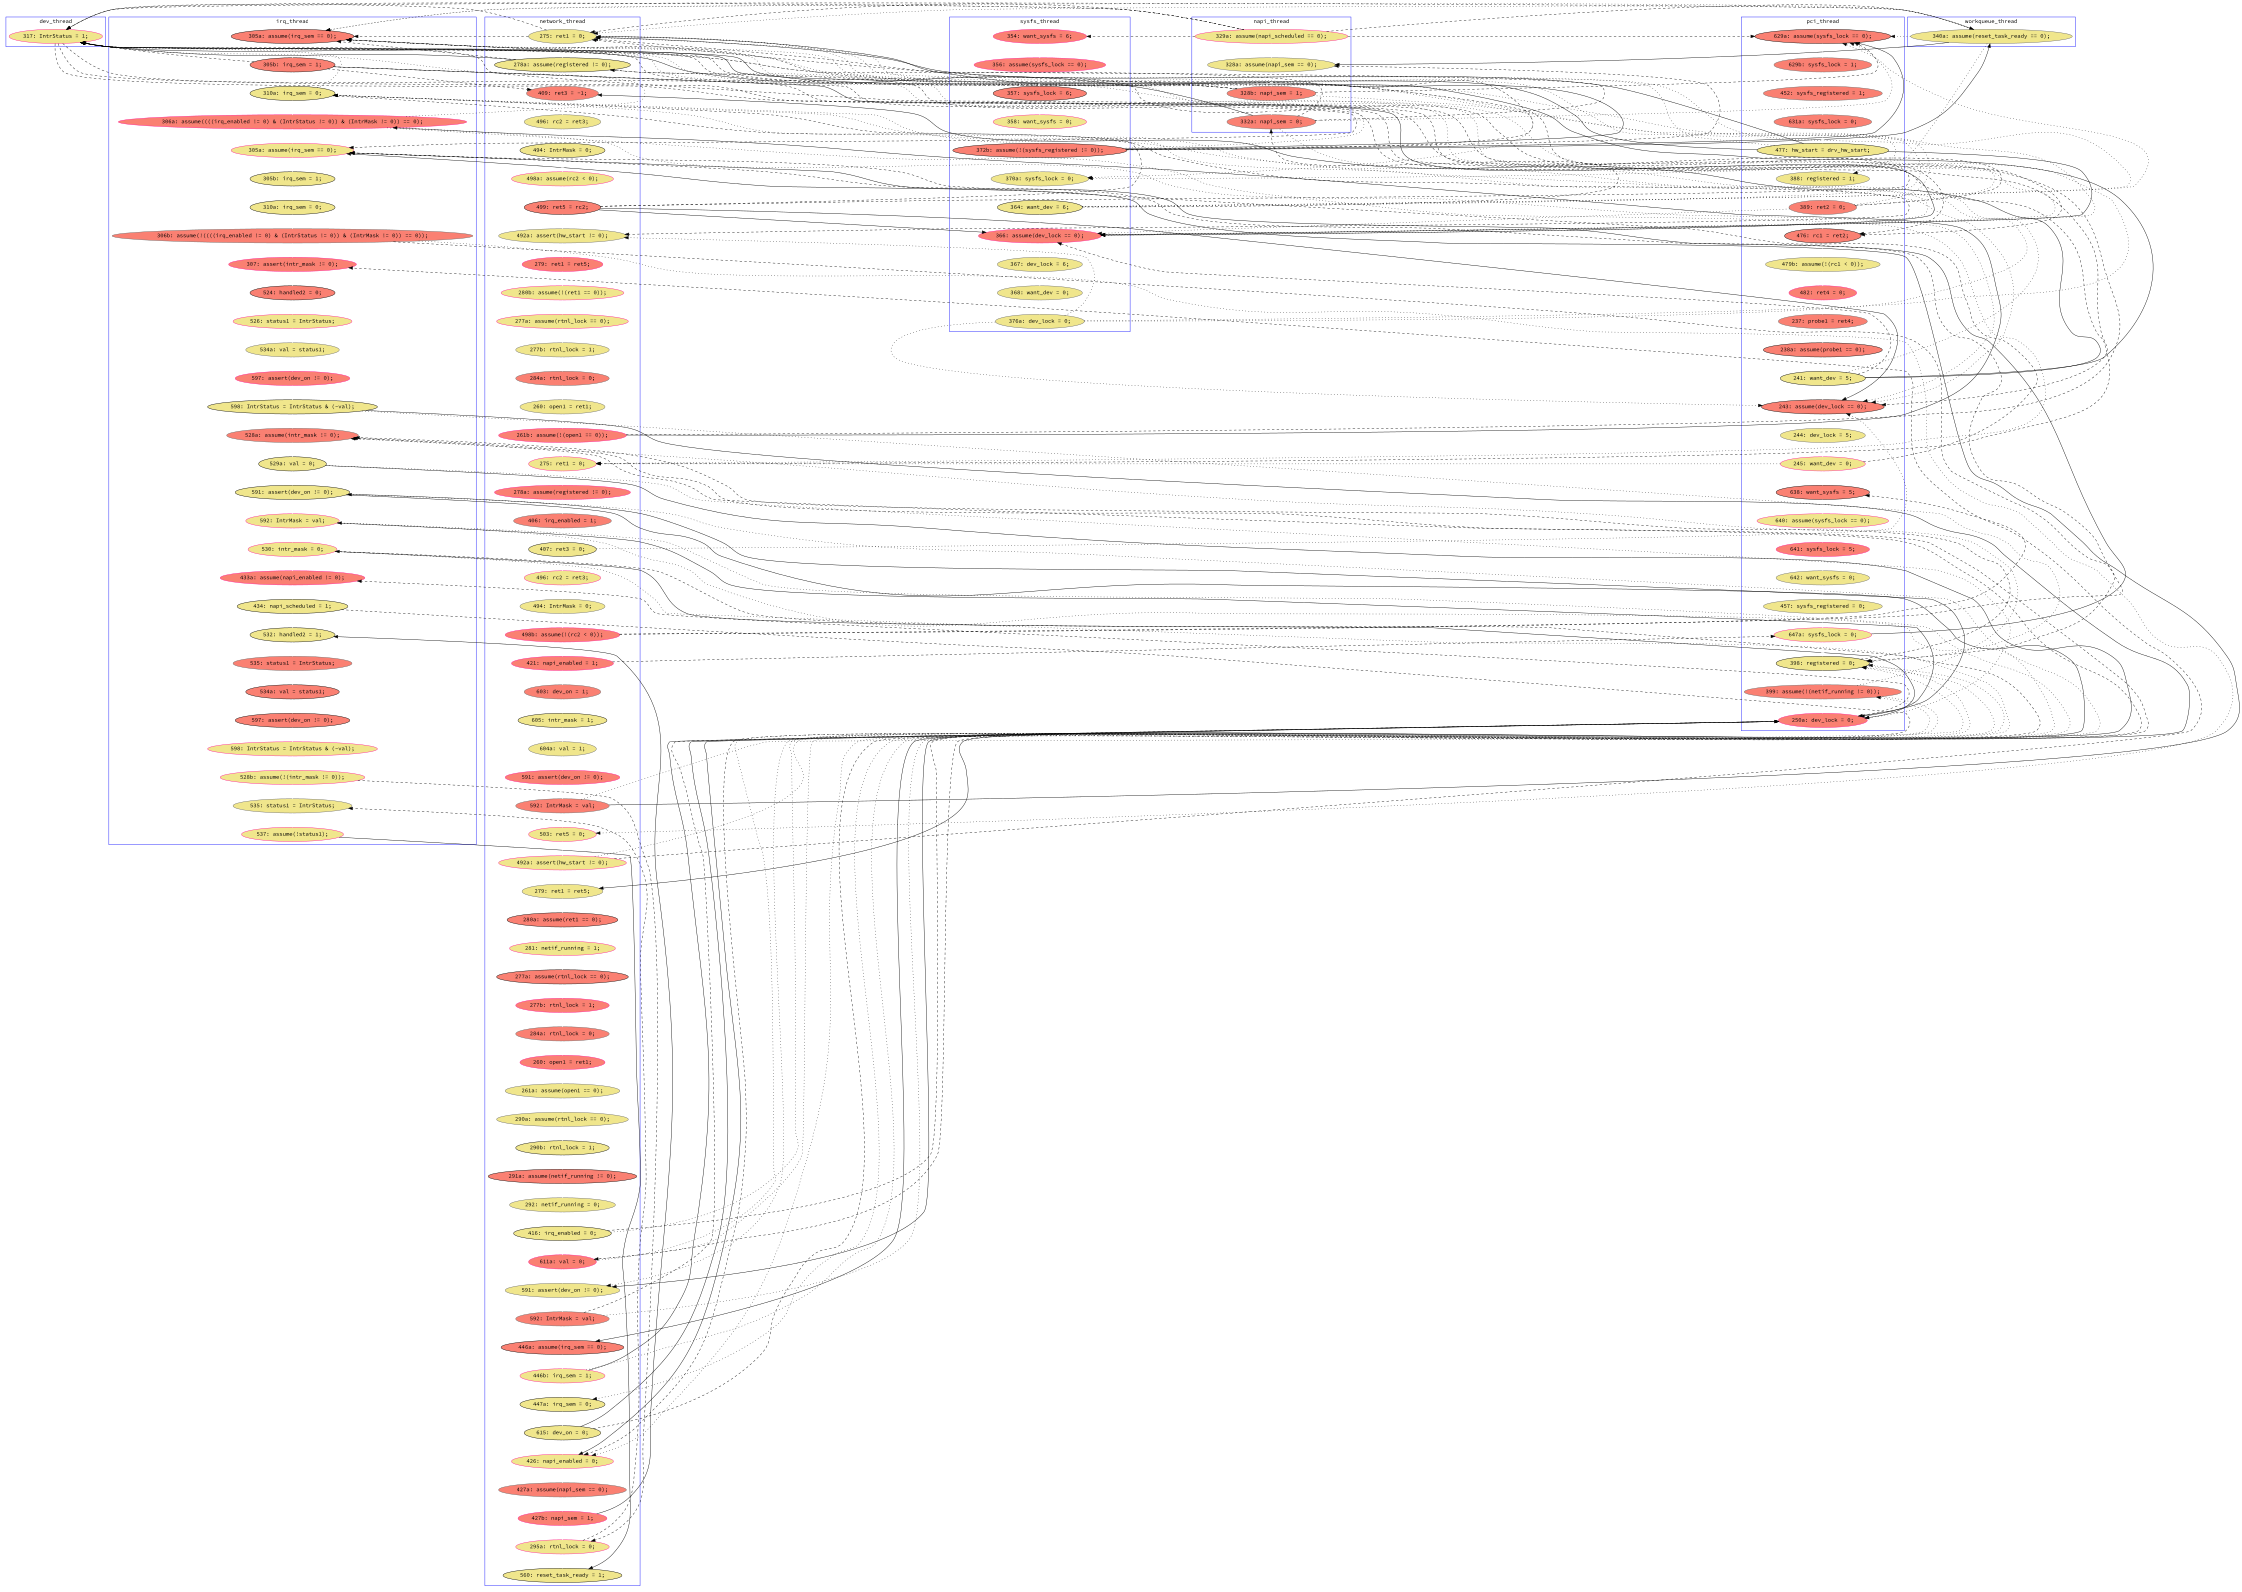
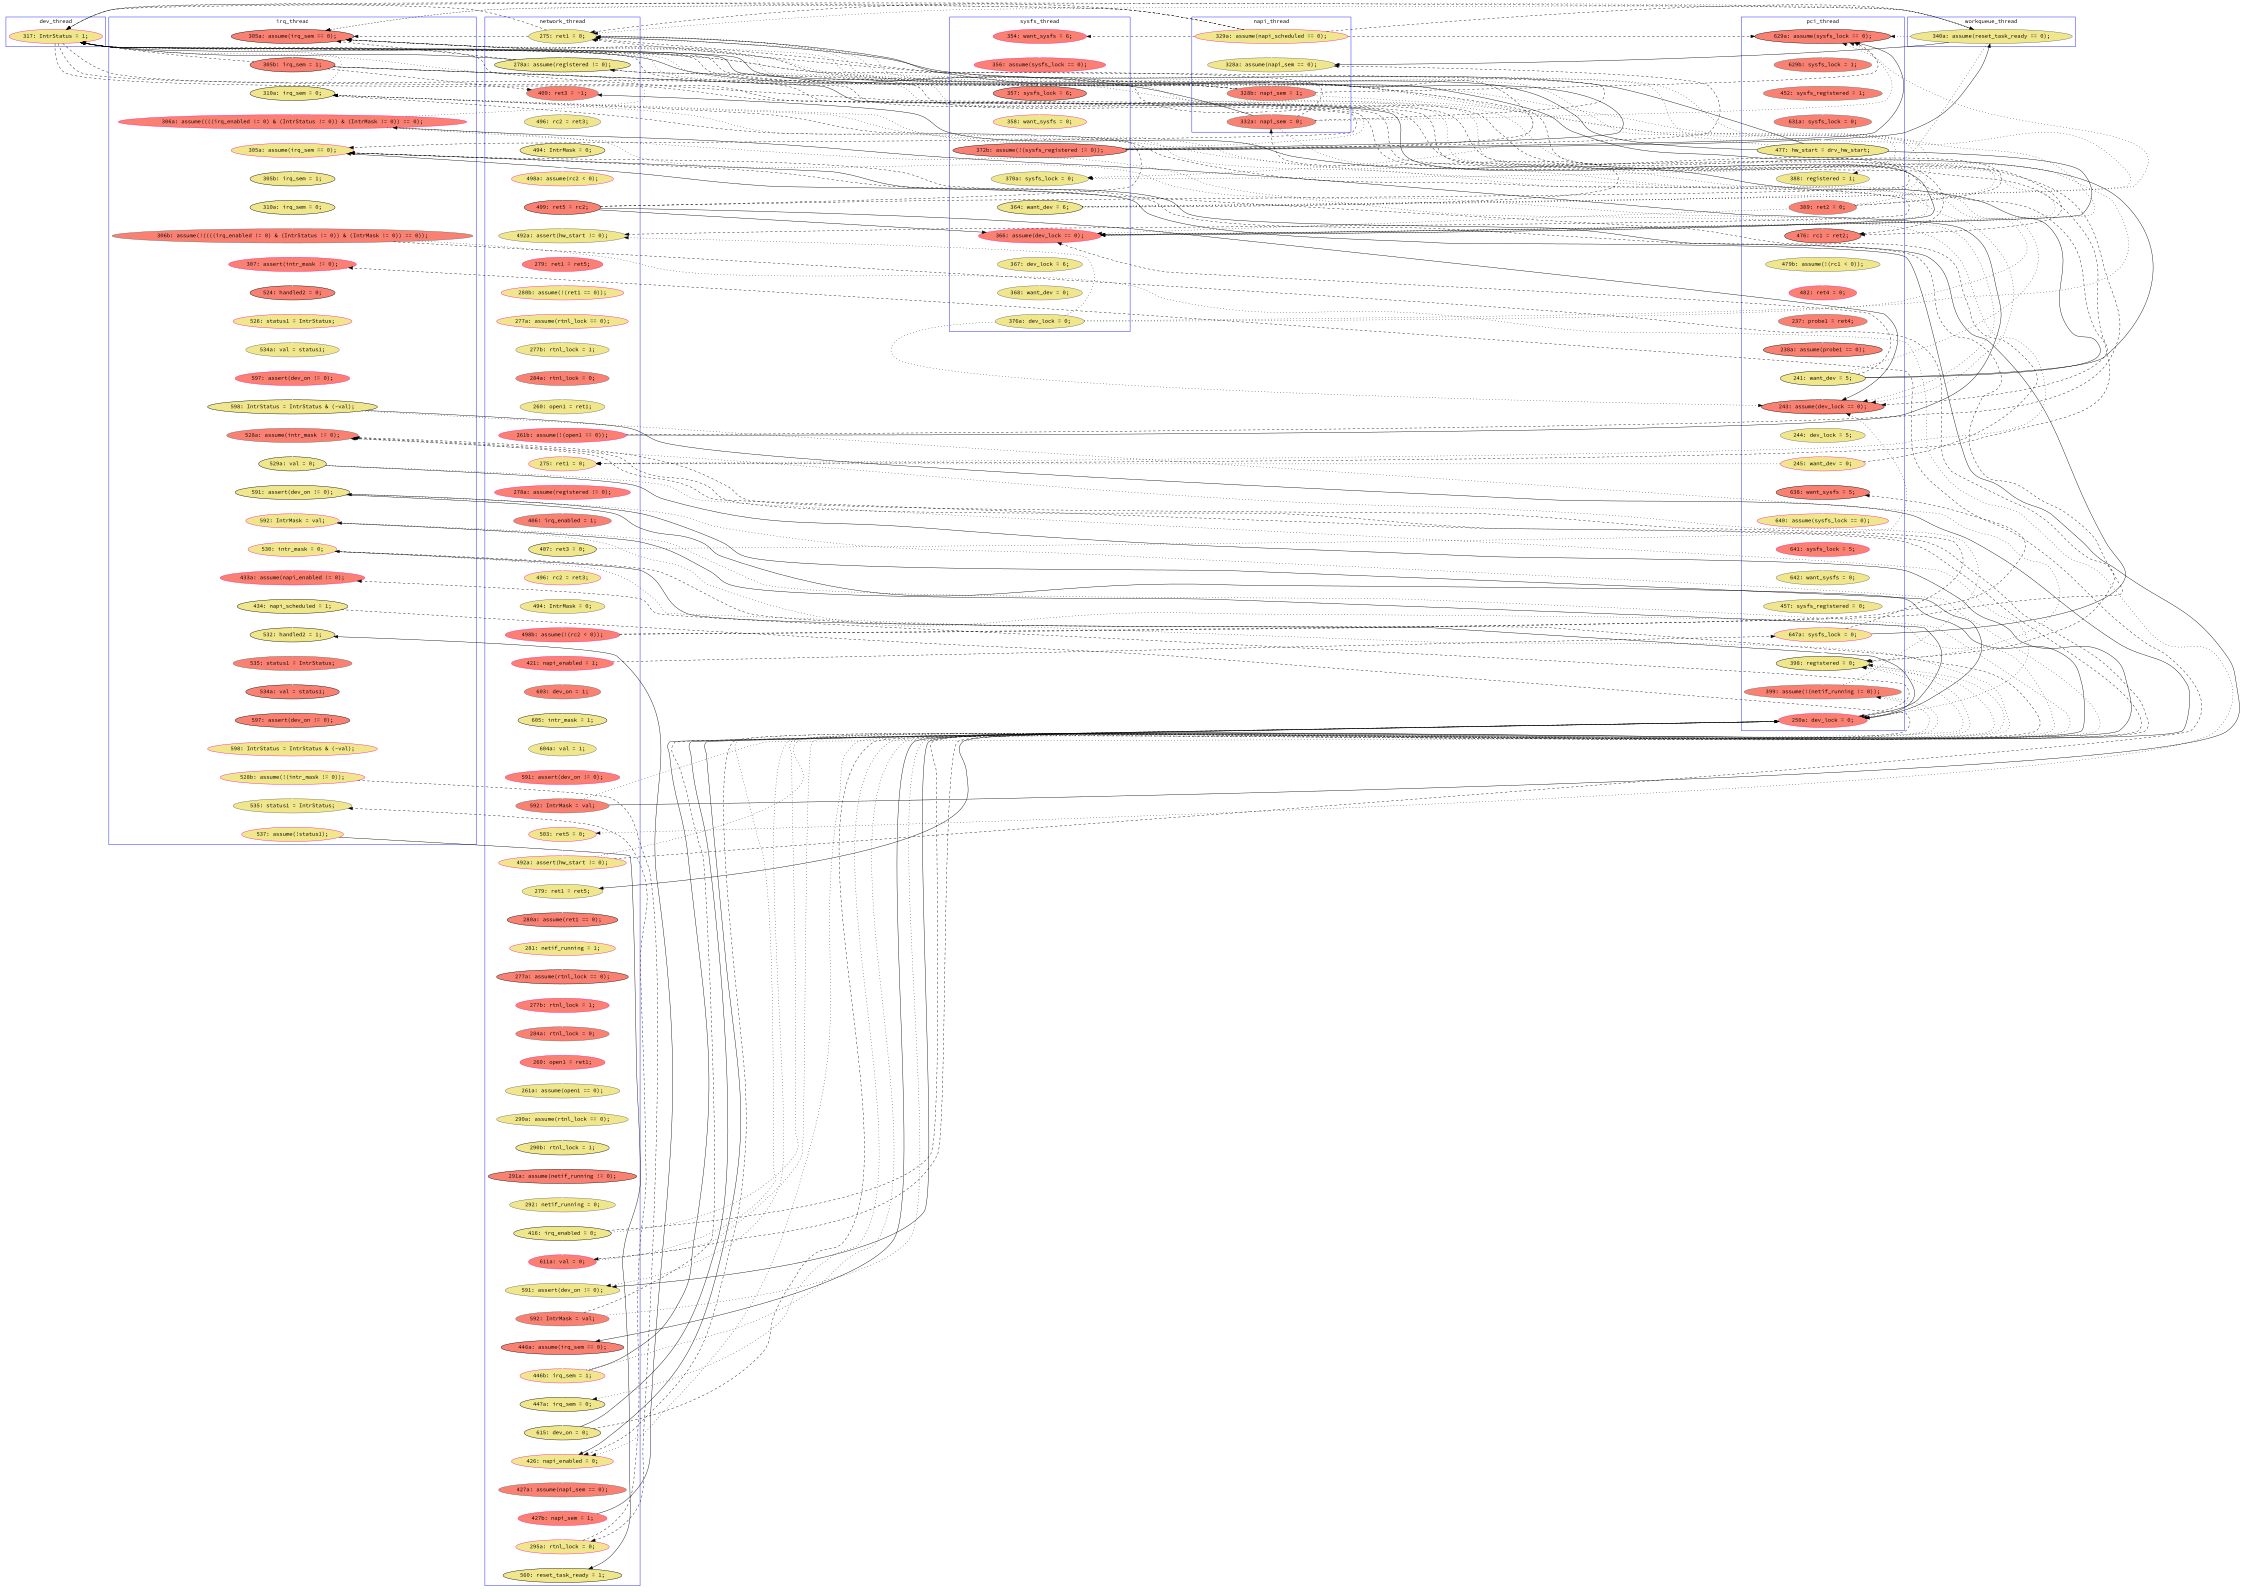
(1325, 512) -> (1321, 512)
